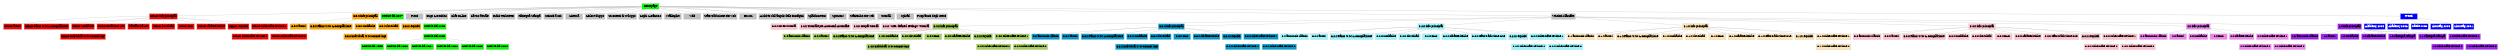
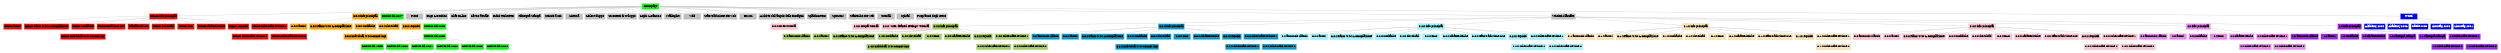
(825, 27) -> none
